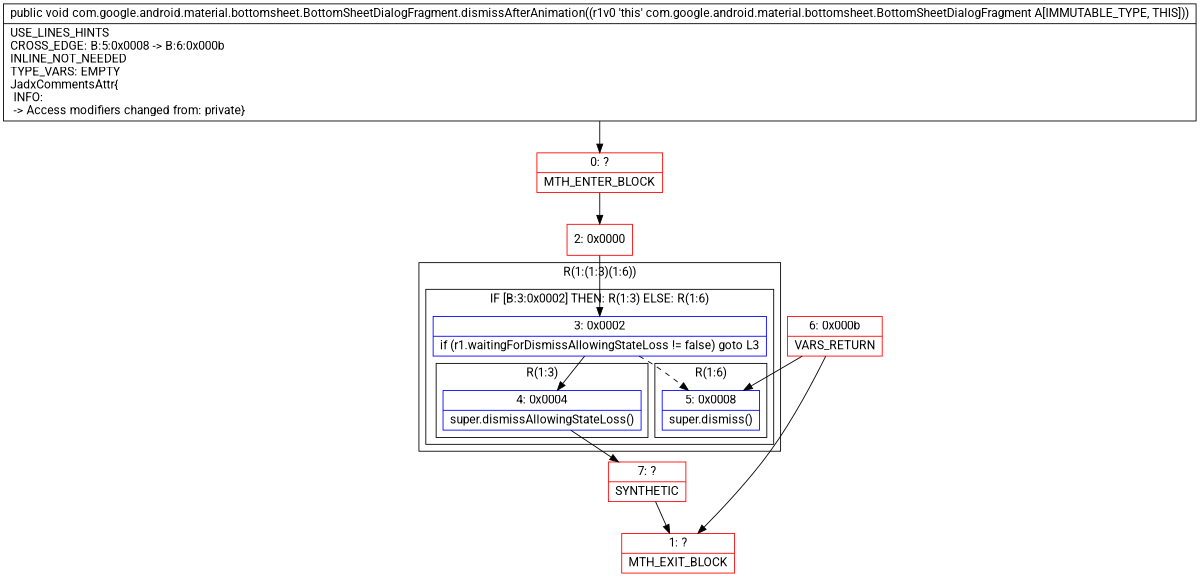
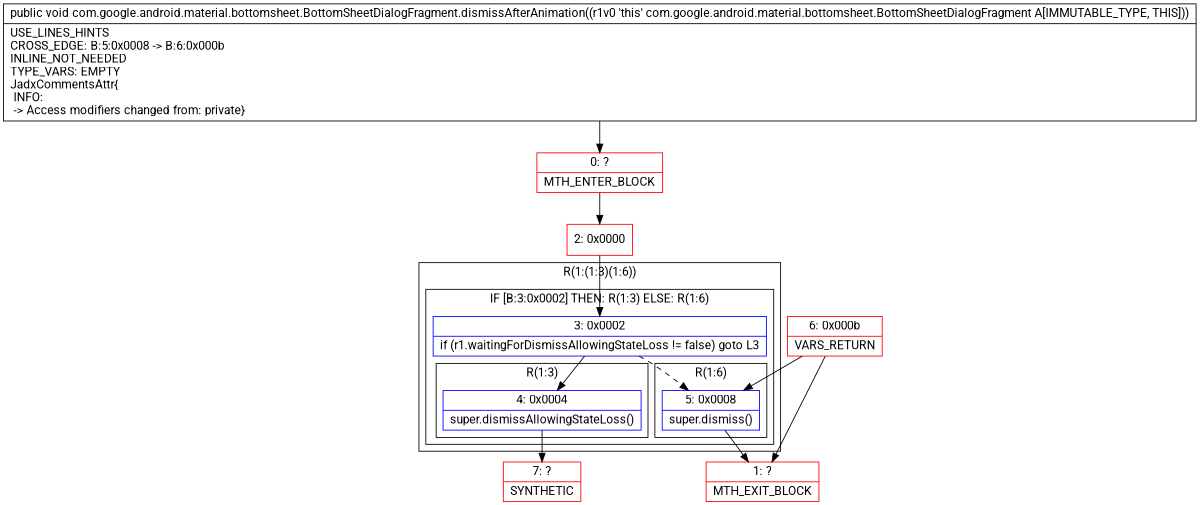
(661, 514) -> (734, 443)
